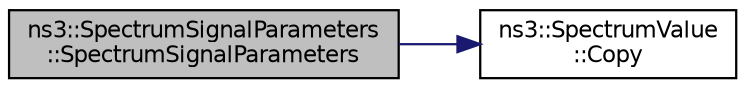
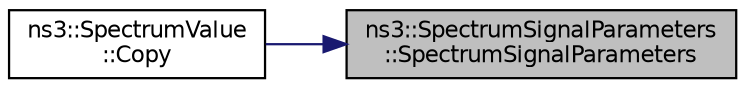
(428, 44) -> (295, 44)
